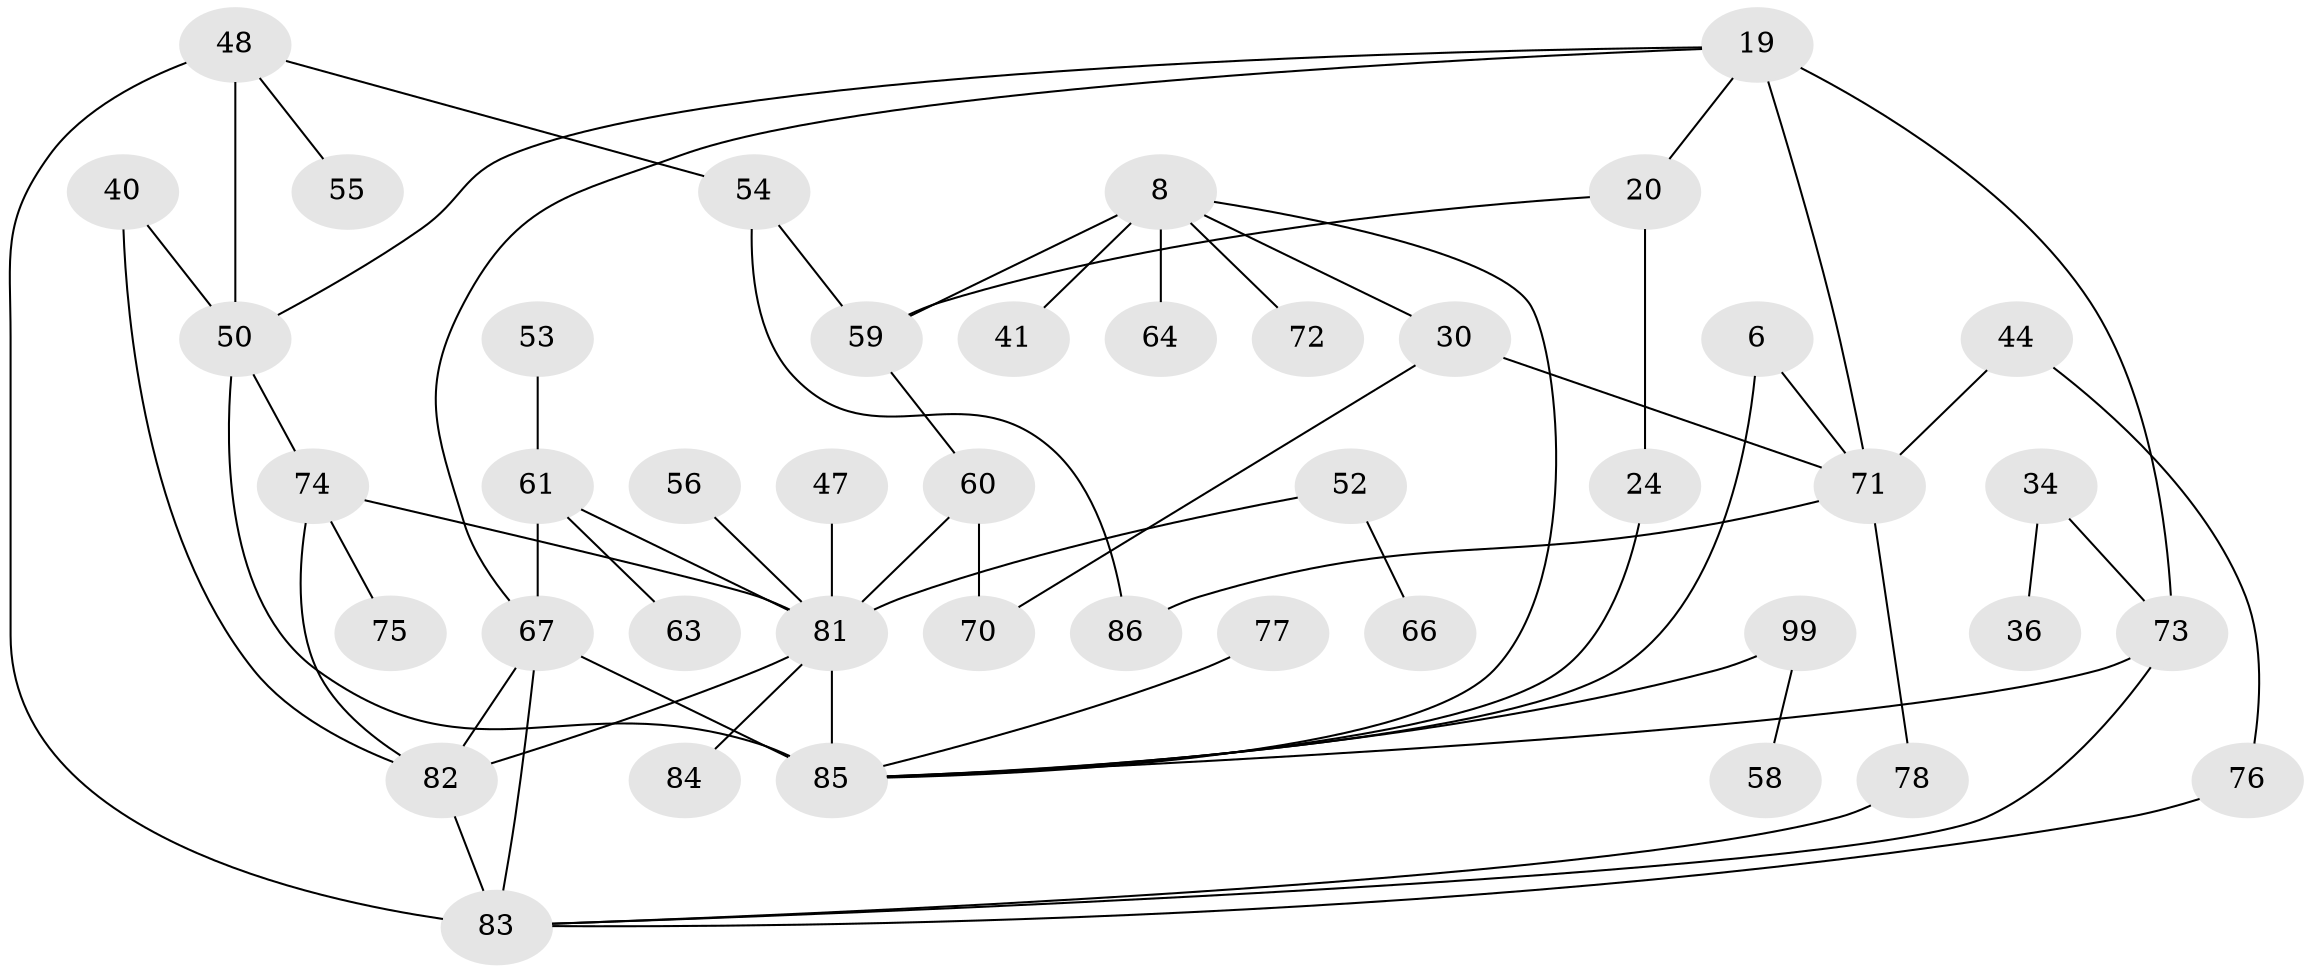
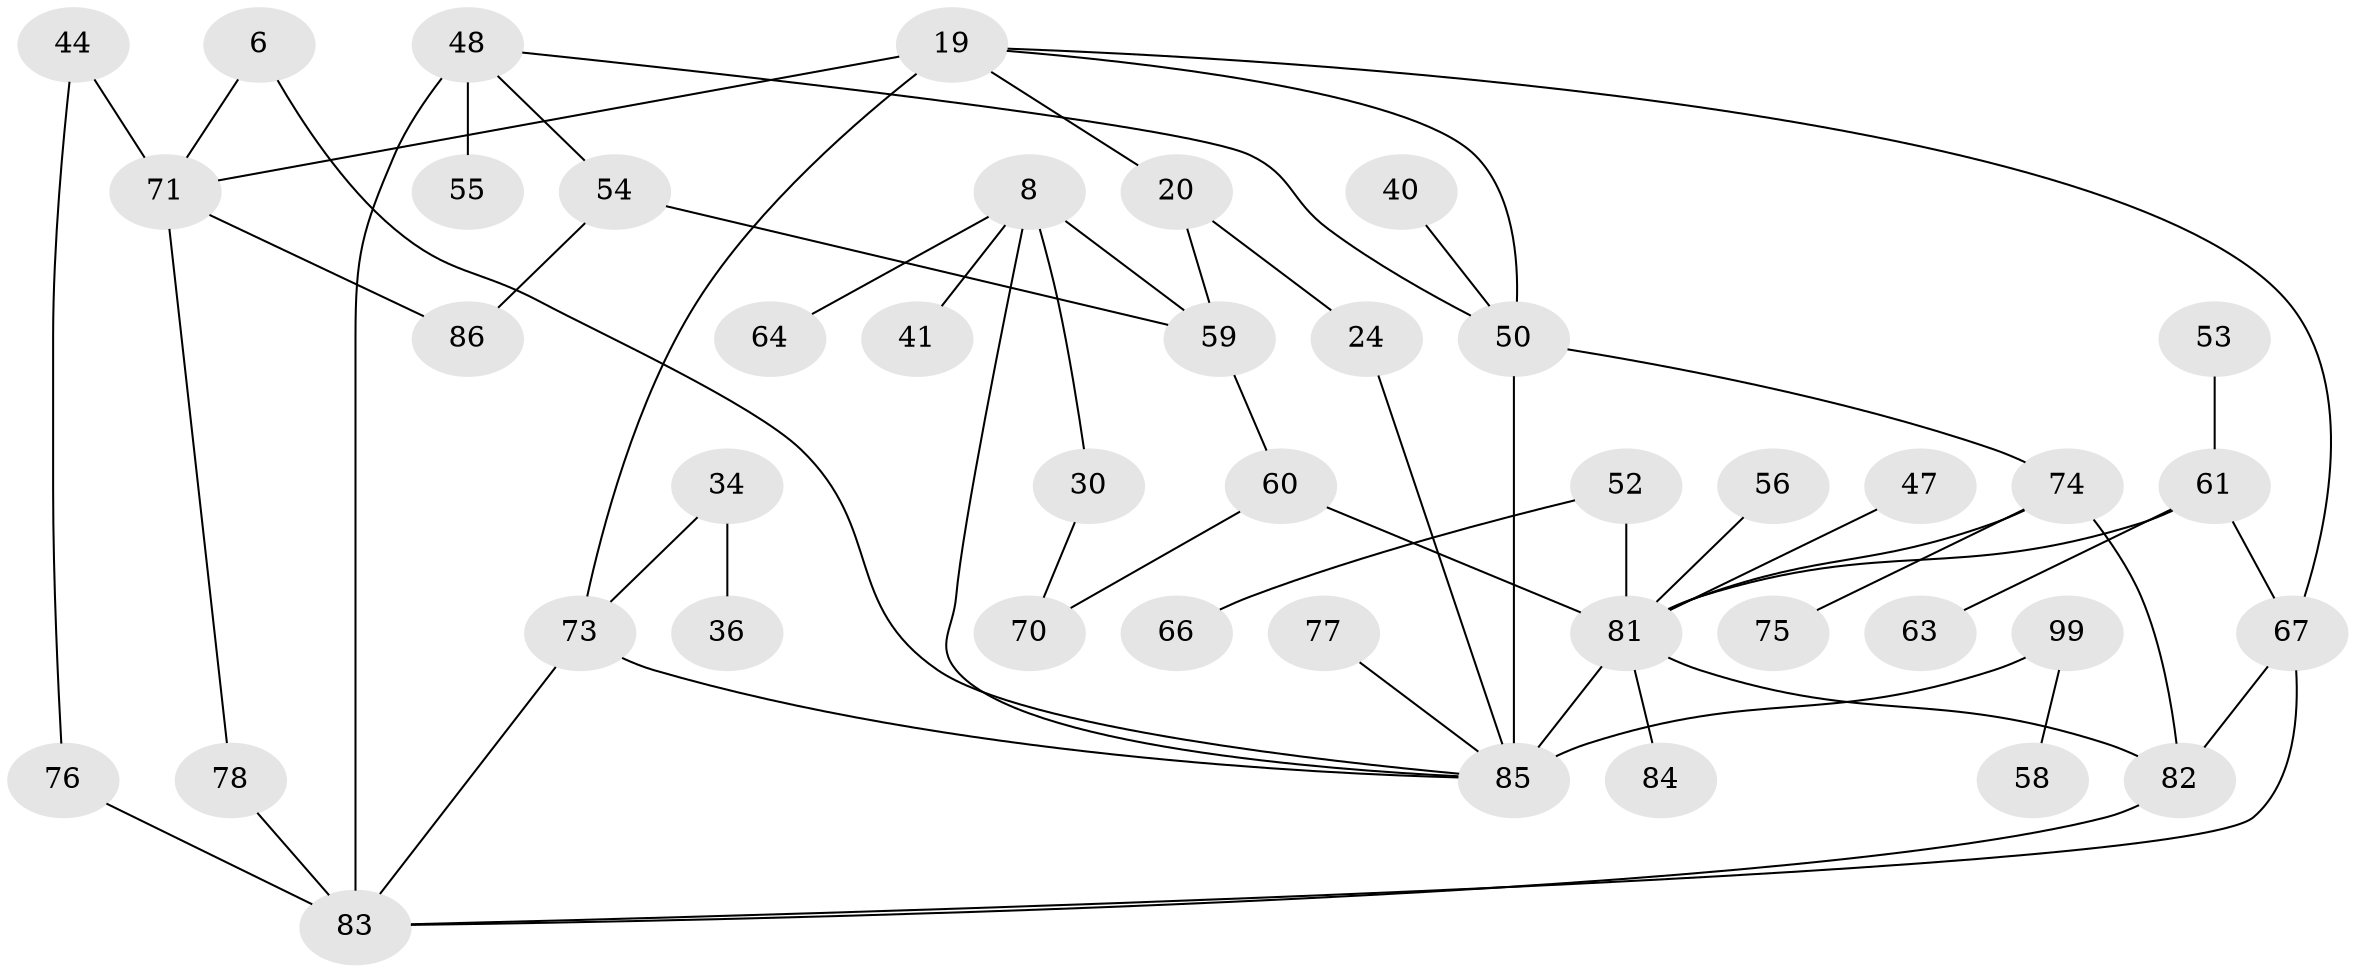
(1308, 339) -> none
(1663, 413) -> none
(182, 540) -> none
(695, 712) -> none
